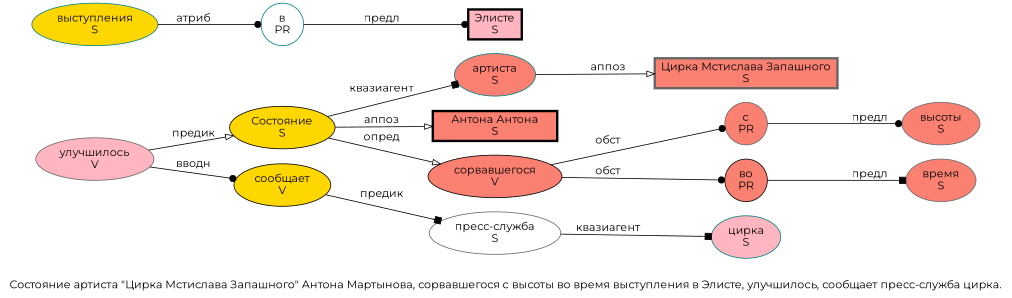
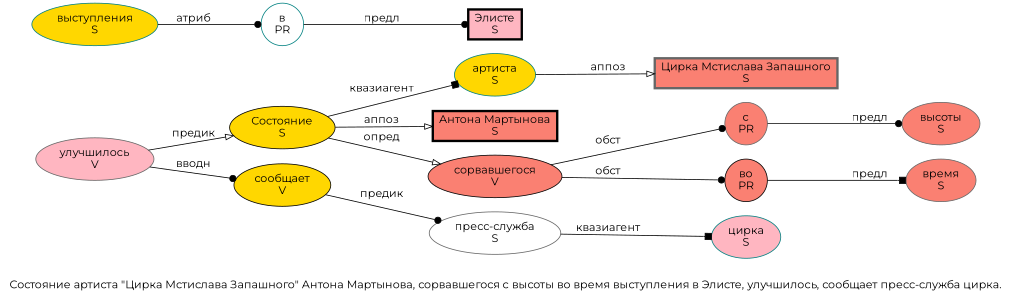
(495, 75) -> (495, 75)
(495, 126) -> (495, 126)
(380, 207) -> (380, 207)
